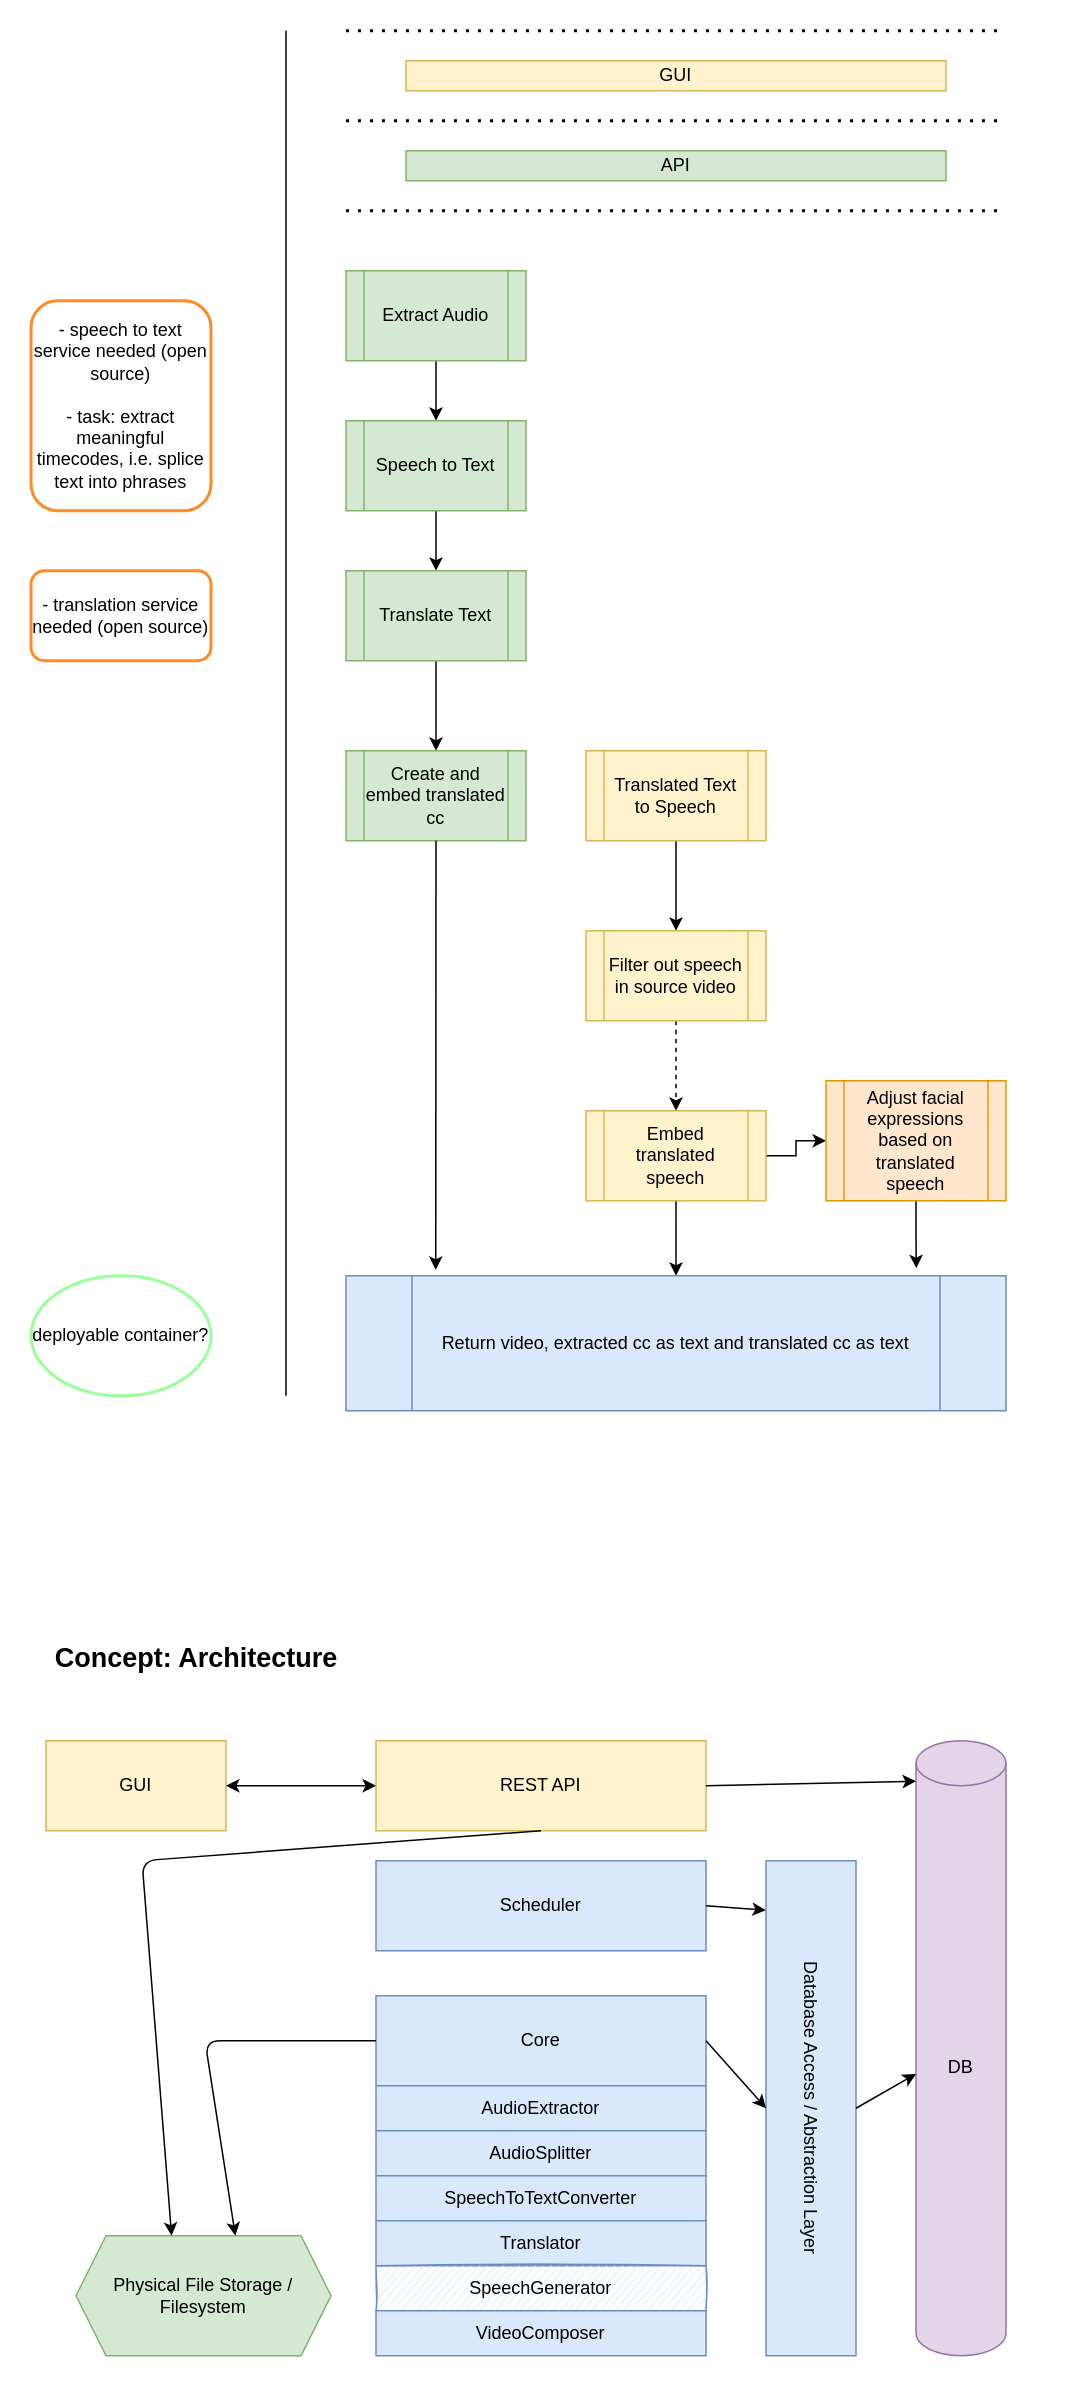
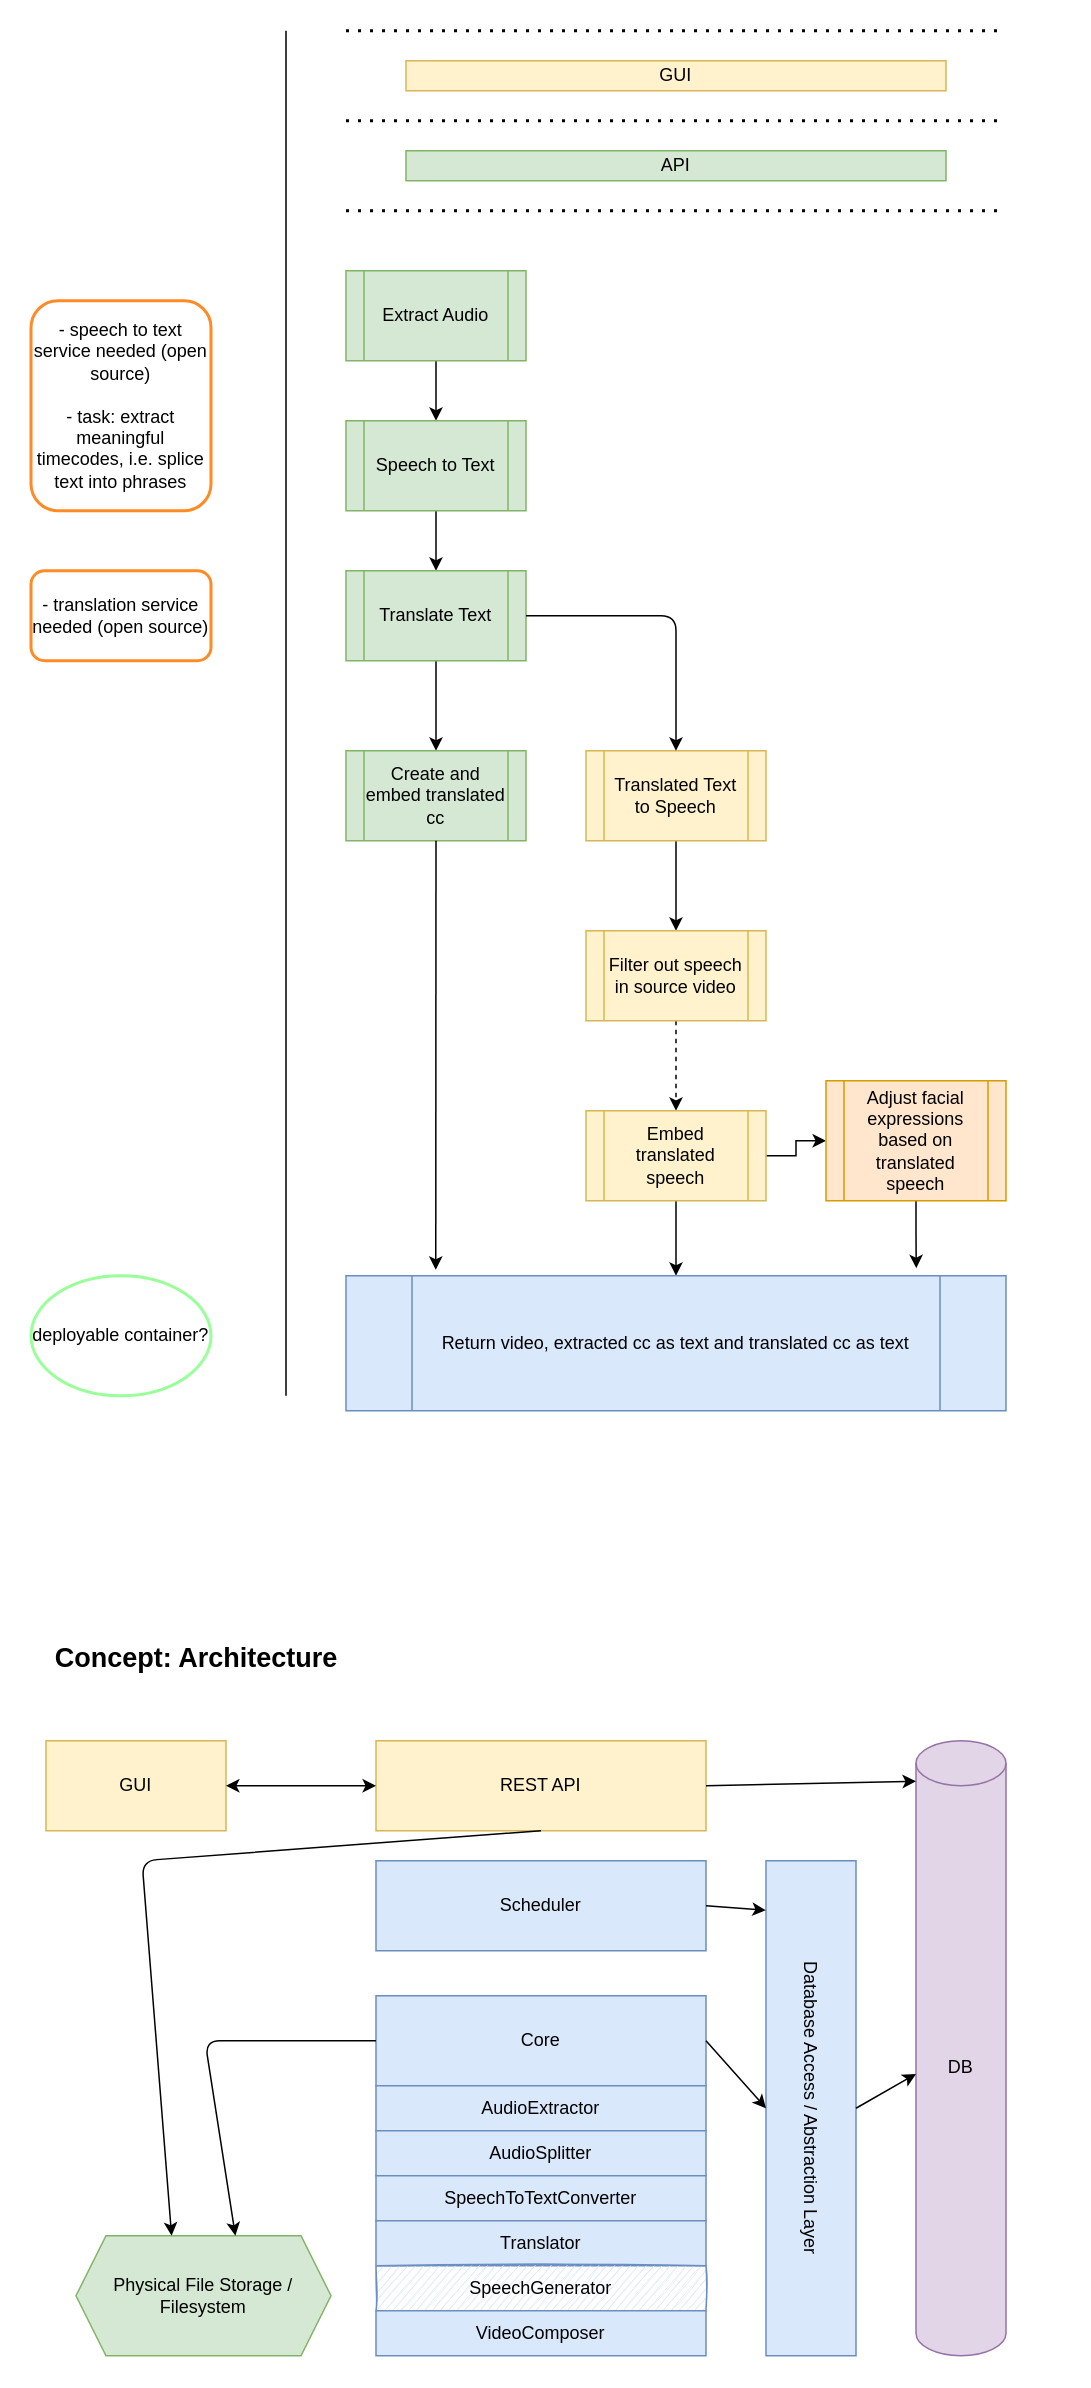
none -> (658, 616)
